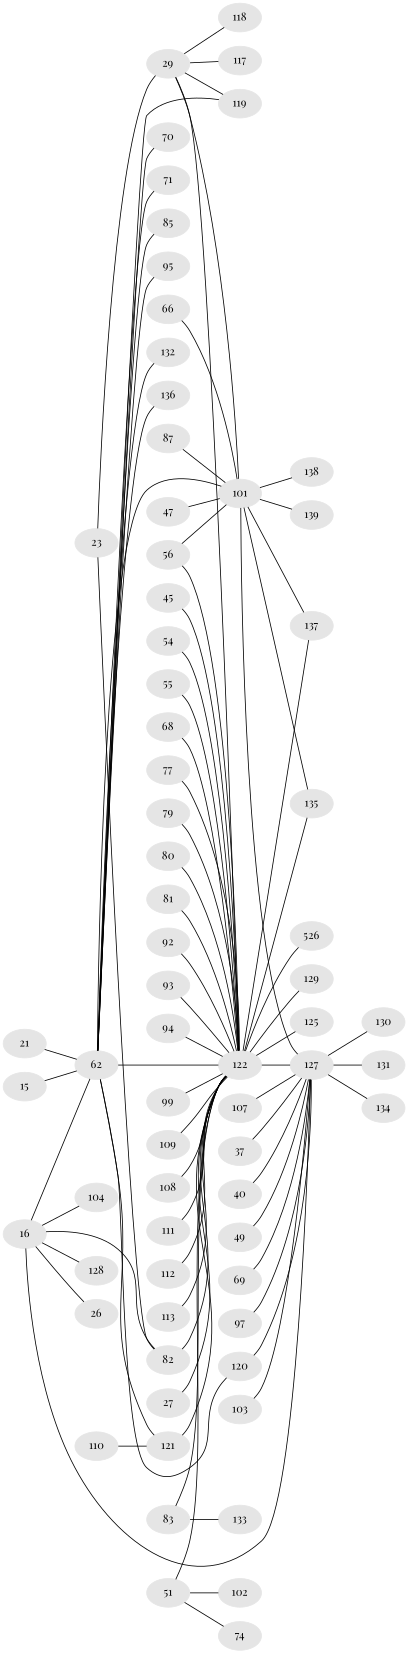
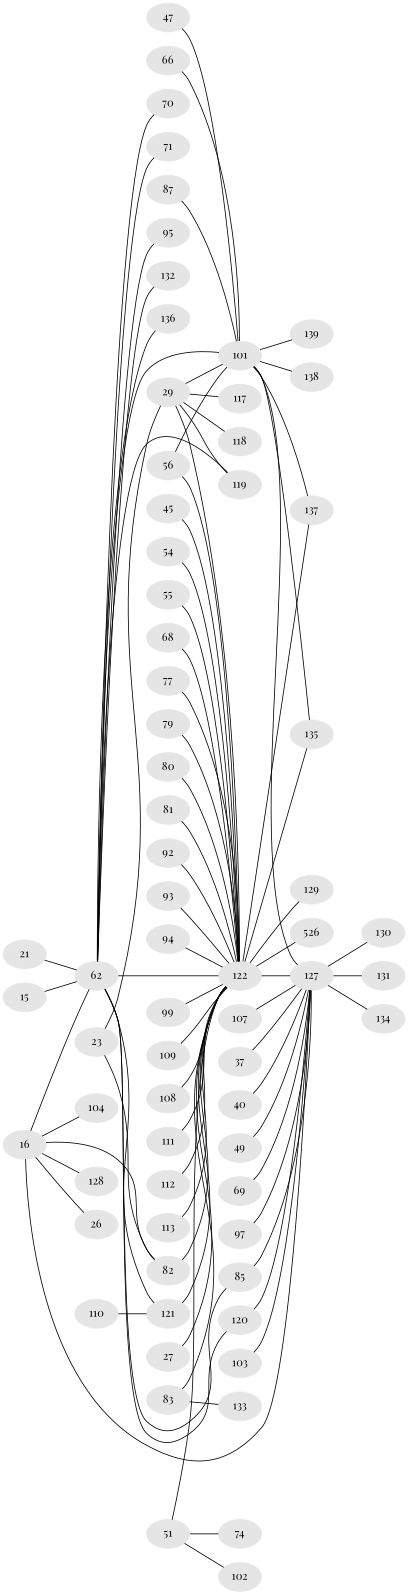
(312, 1022) -> none
none -> (300, 1132)
